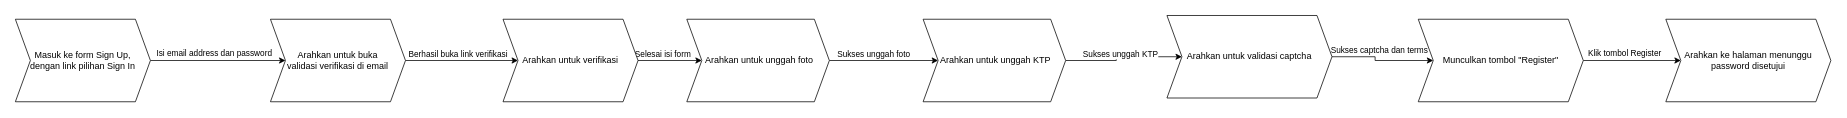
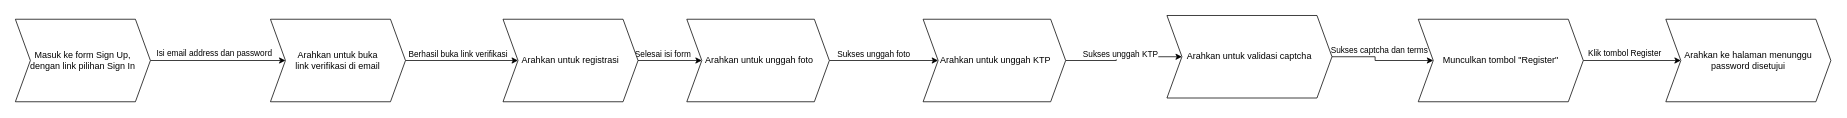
(338, 60) -> (338, 60)
(570, 60) -> (570, 60)
